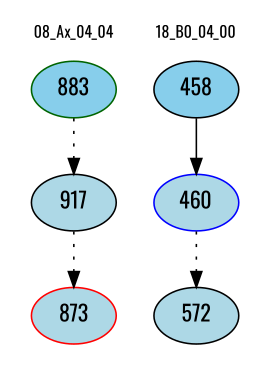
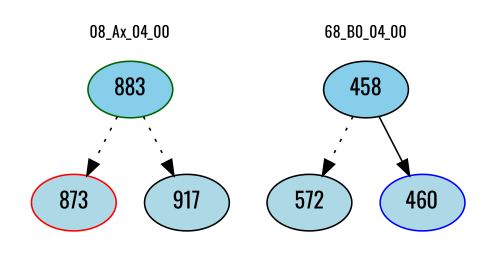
(74, 34) -> (130, 34)
(196, 34) -> (366, 34)
(74, 251) -> (106, 139)
(196, 251) -> (341, 139)
